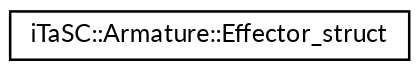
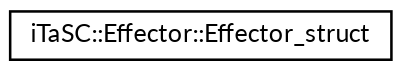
(210, 36) -> (201, 36)
